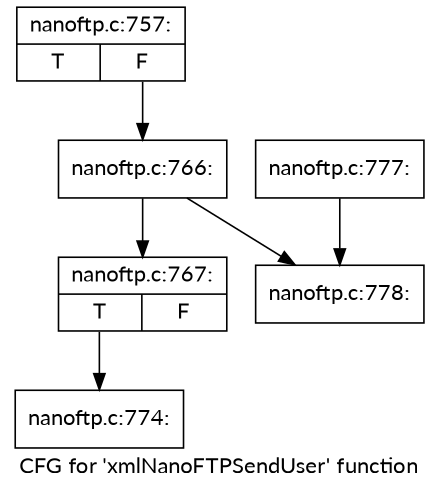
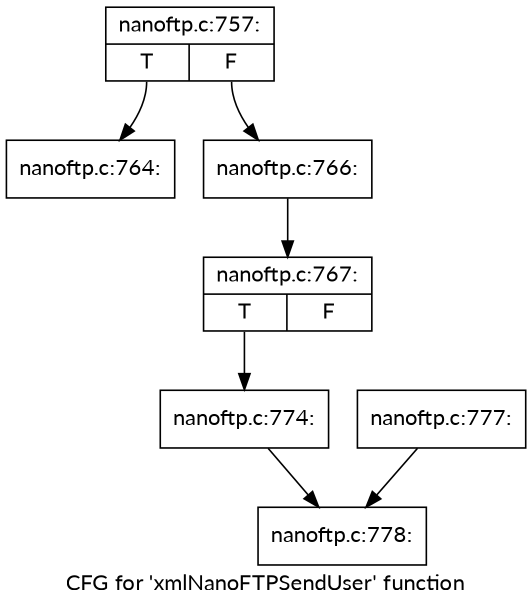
none -> (91, 169)
(234, 227) -> (288, 472)
